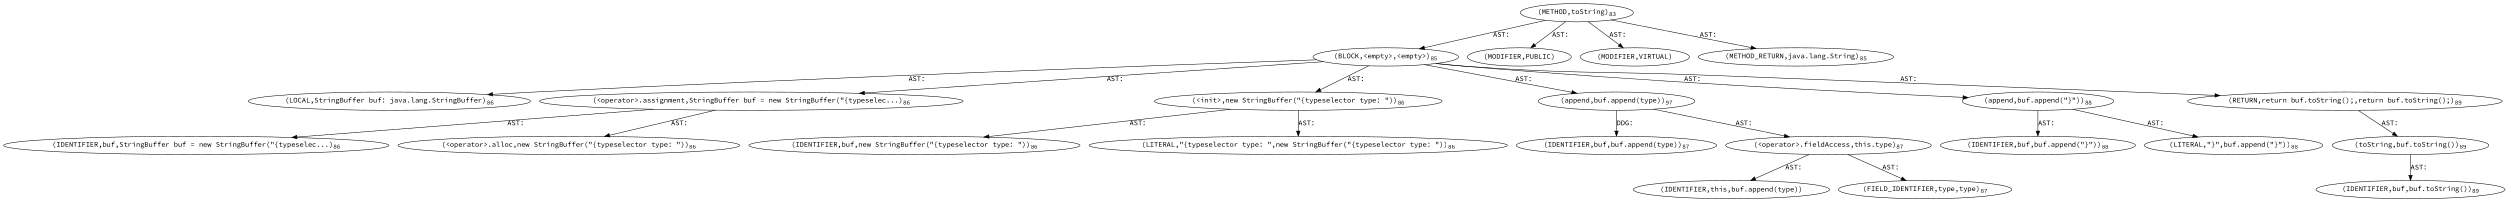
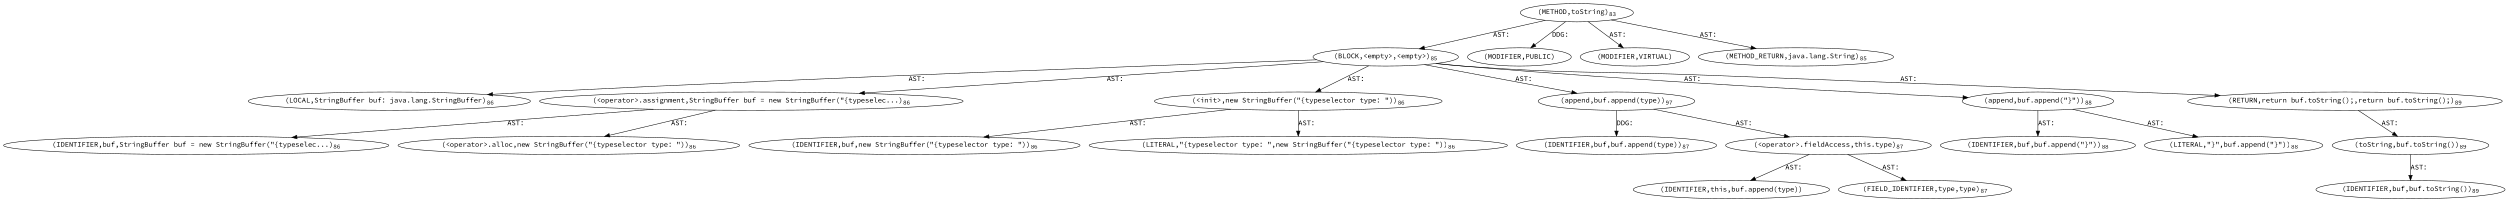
(1563, 35) -> (1563, 35)
